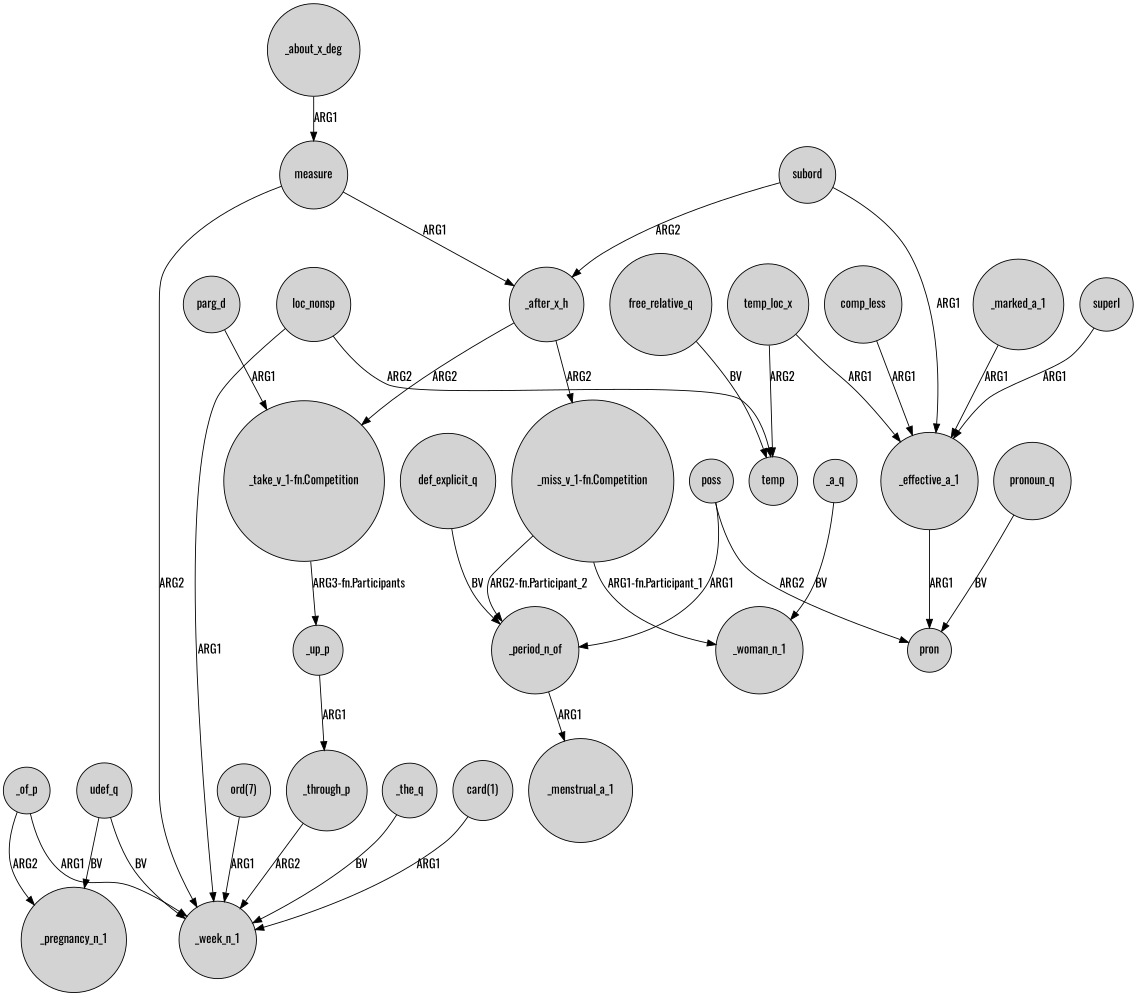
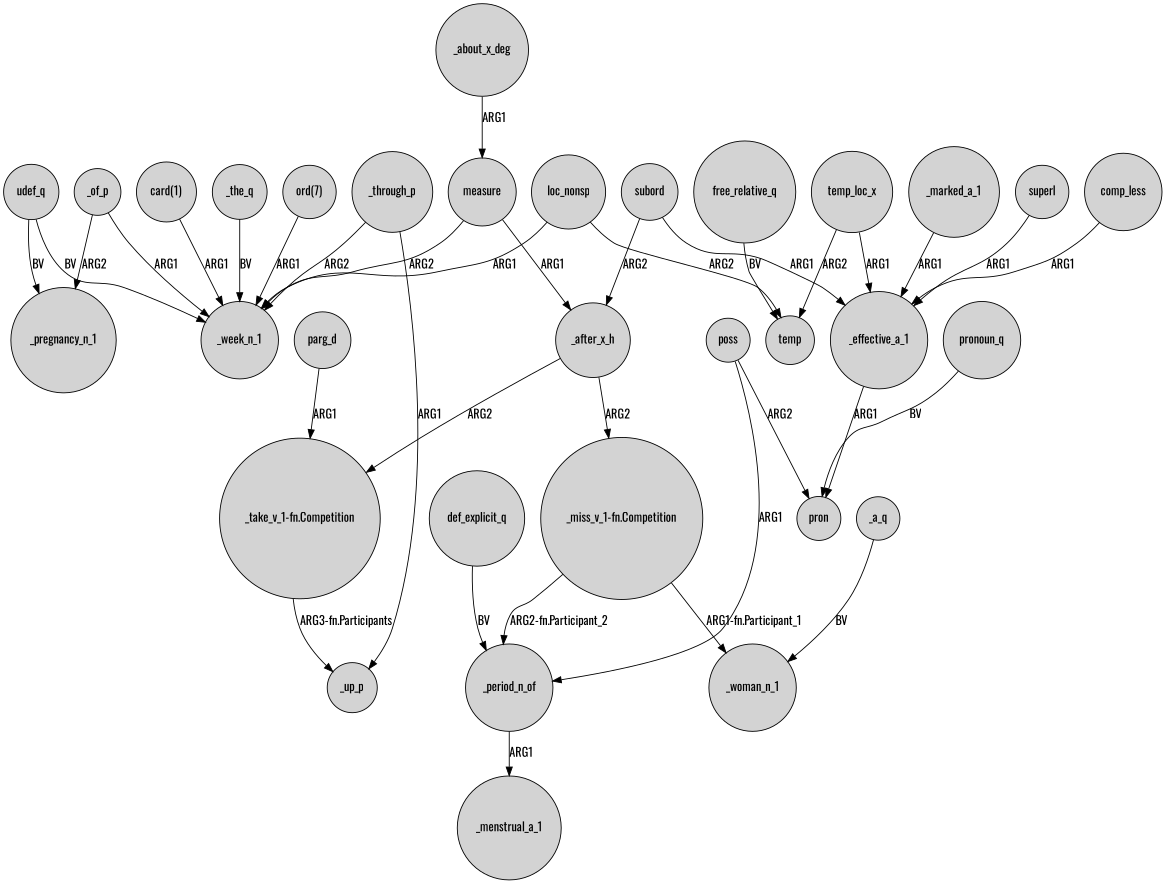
(322, 708) -> (417, 450)
